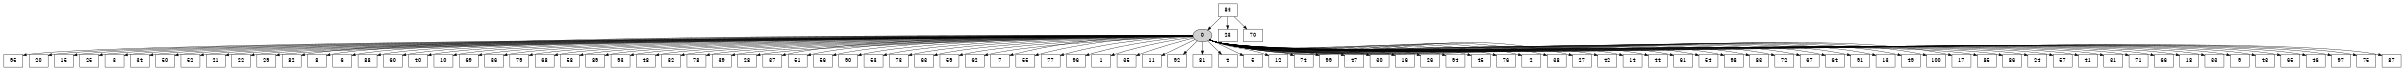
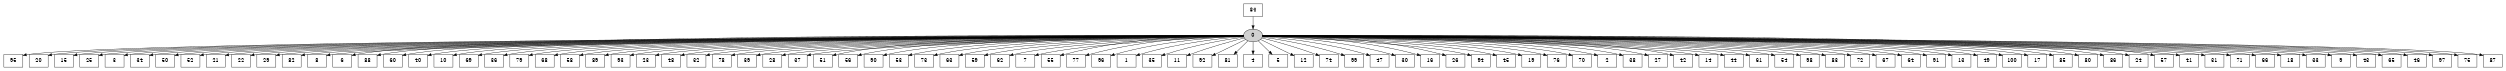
(1228, 21) -> (951, 40)
(1239, 22) -> (1416, 40)
none -> (1531, 61)
none -> (2088, 61)
